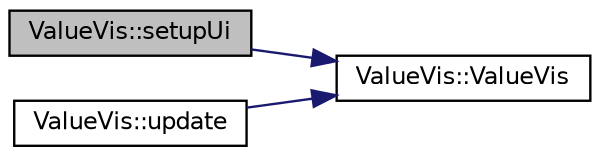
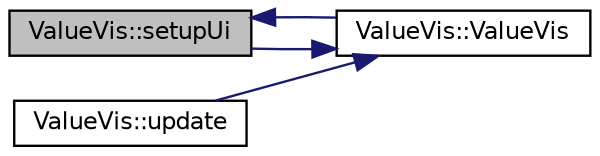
none -> (306, 17)
